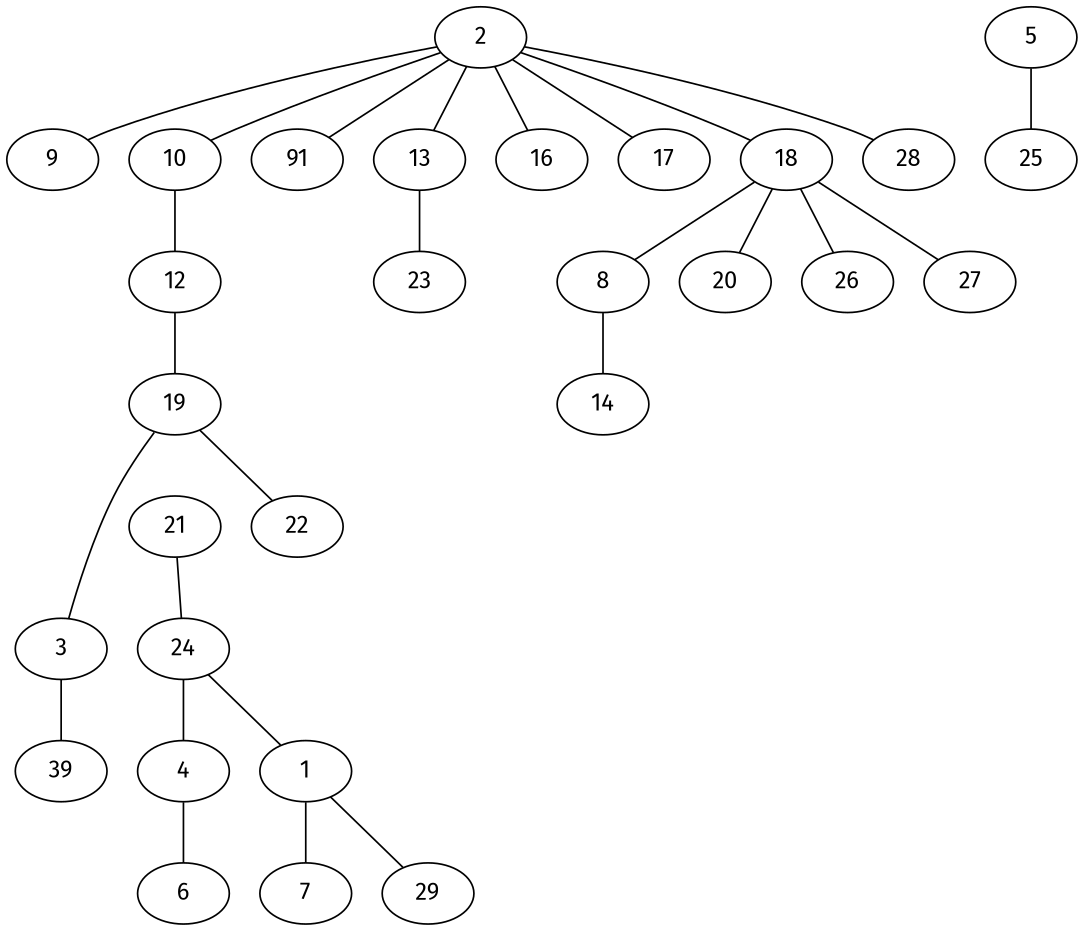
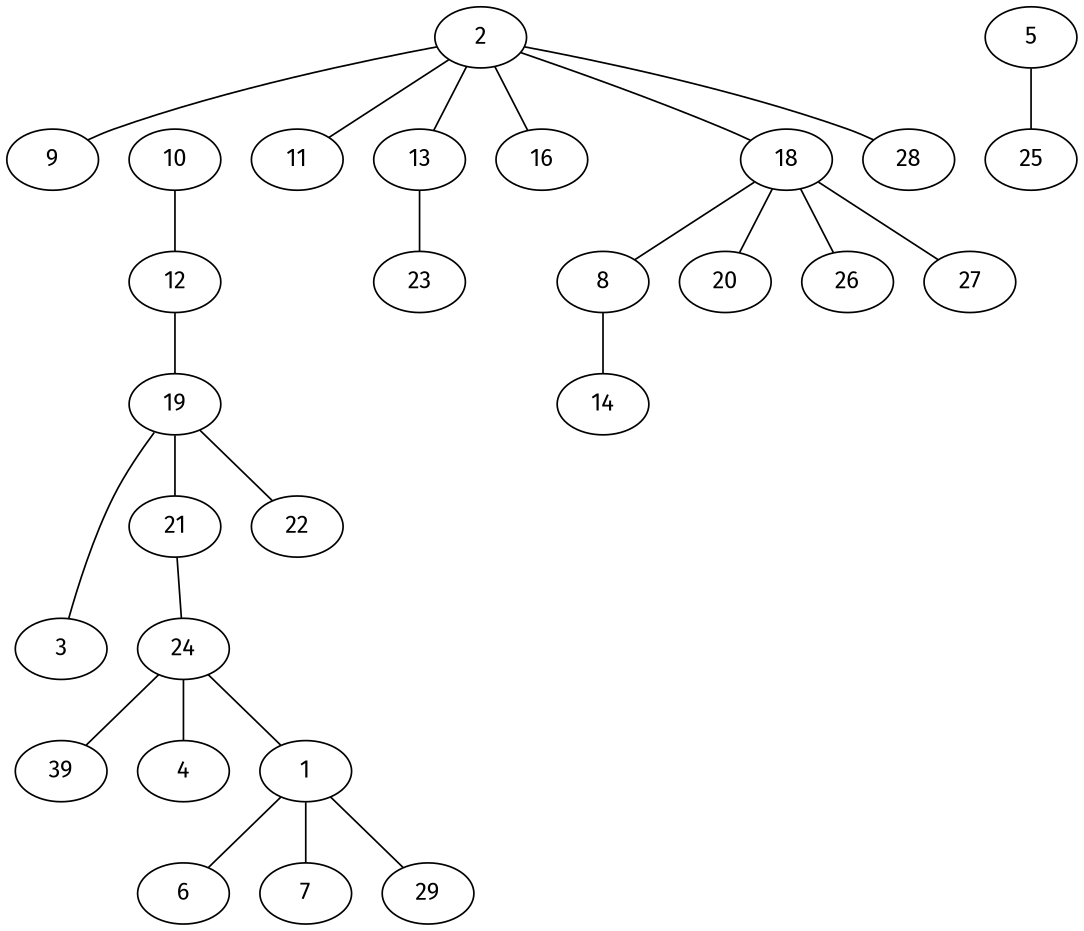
(325, 94) -> none
(297, 160) -> (297, 160)
(664, 160) -> none
none -> (175, 466)
(61, 710) -> (122, 710)
(183, 832) -> (245, 832)
